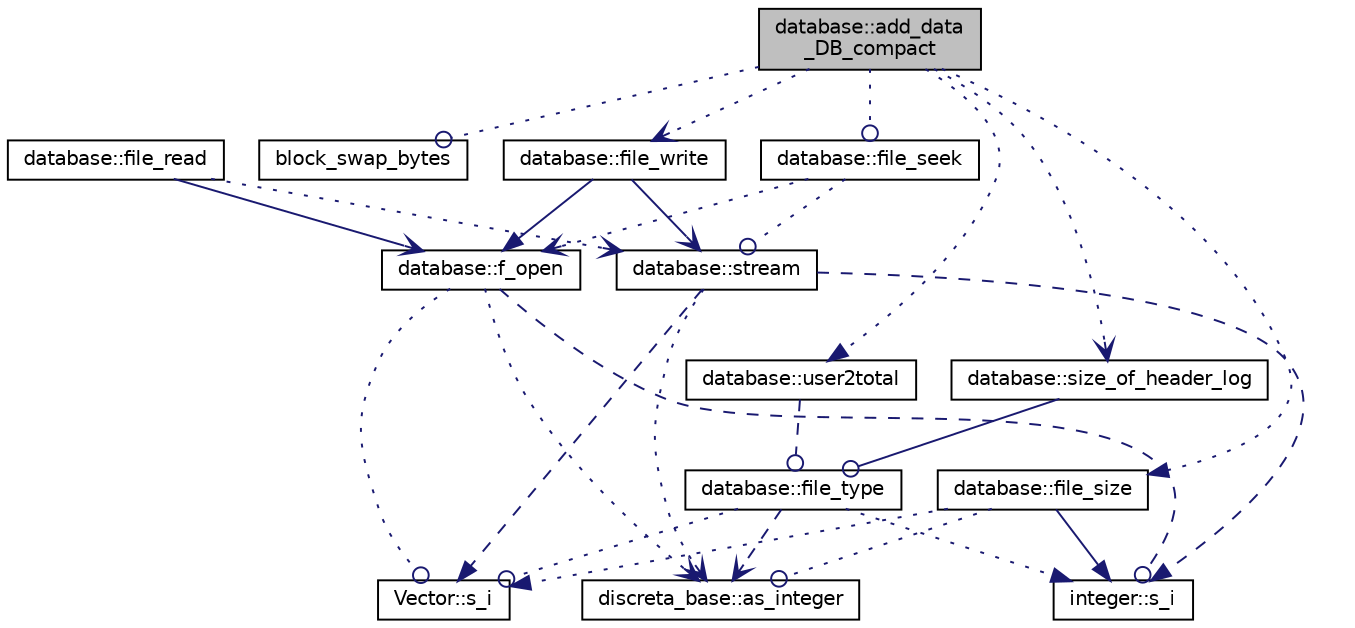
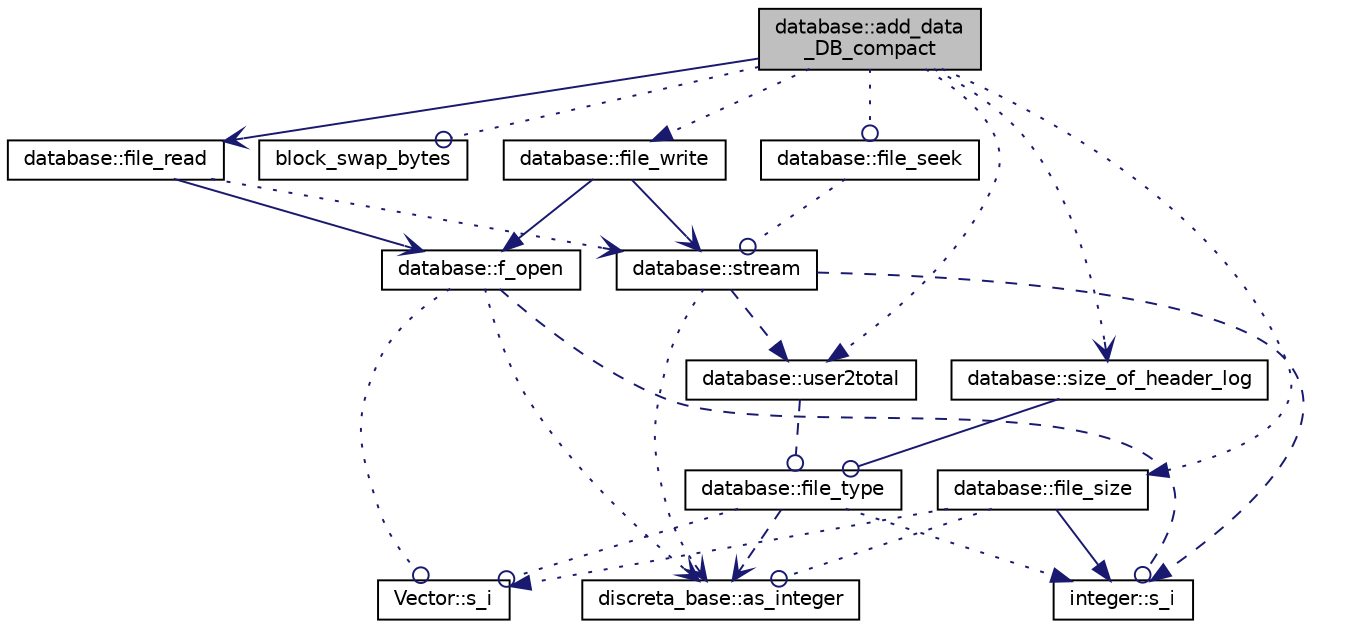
none -> (501, 98)
(740, 101) -> (740, 101)
(685, 212) -> none
(586, 428) -> (753, 317)
